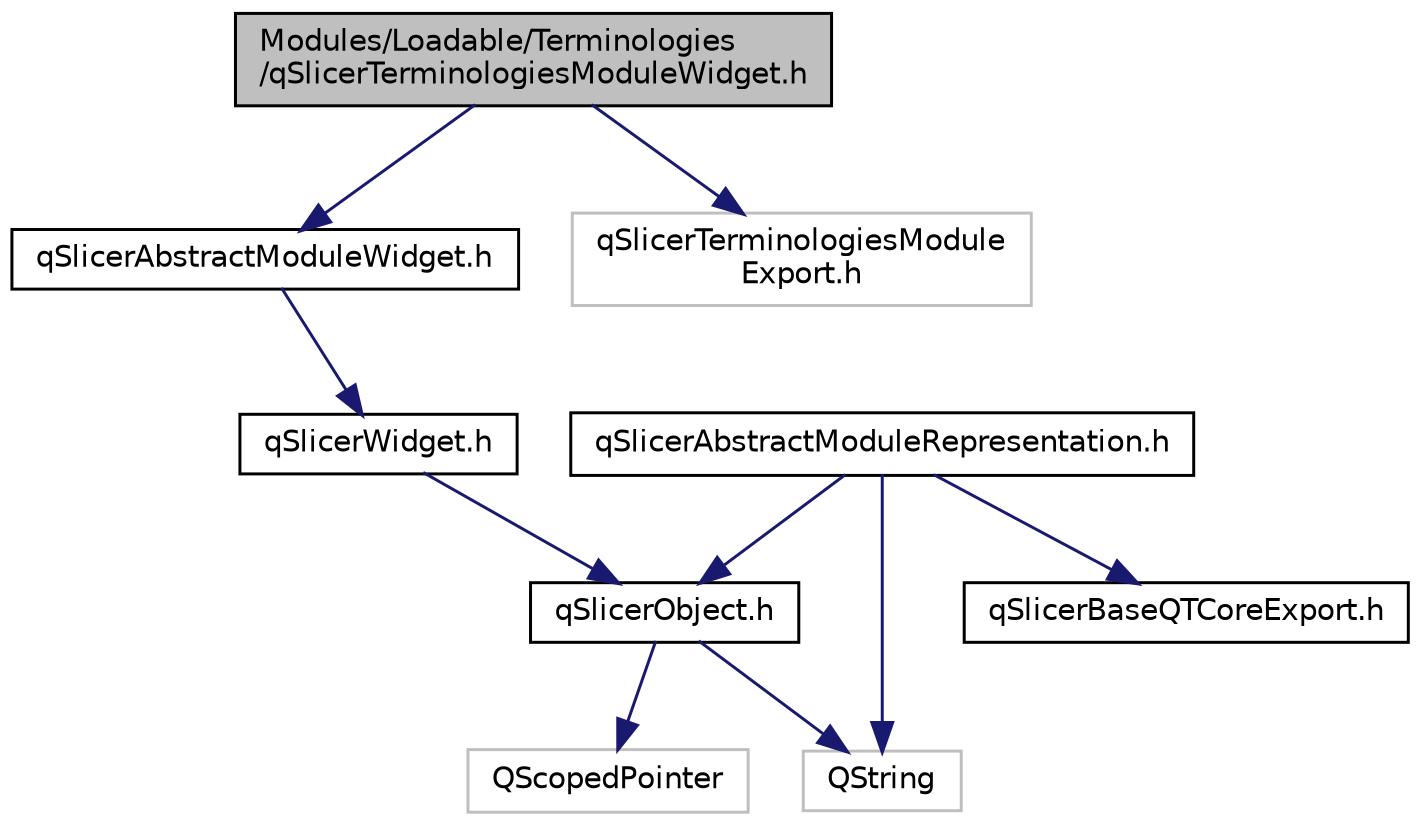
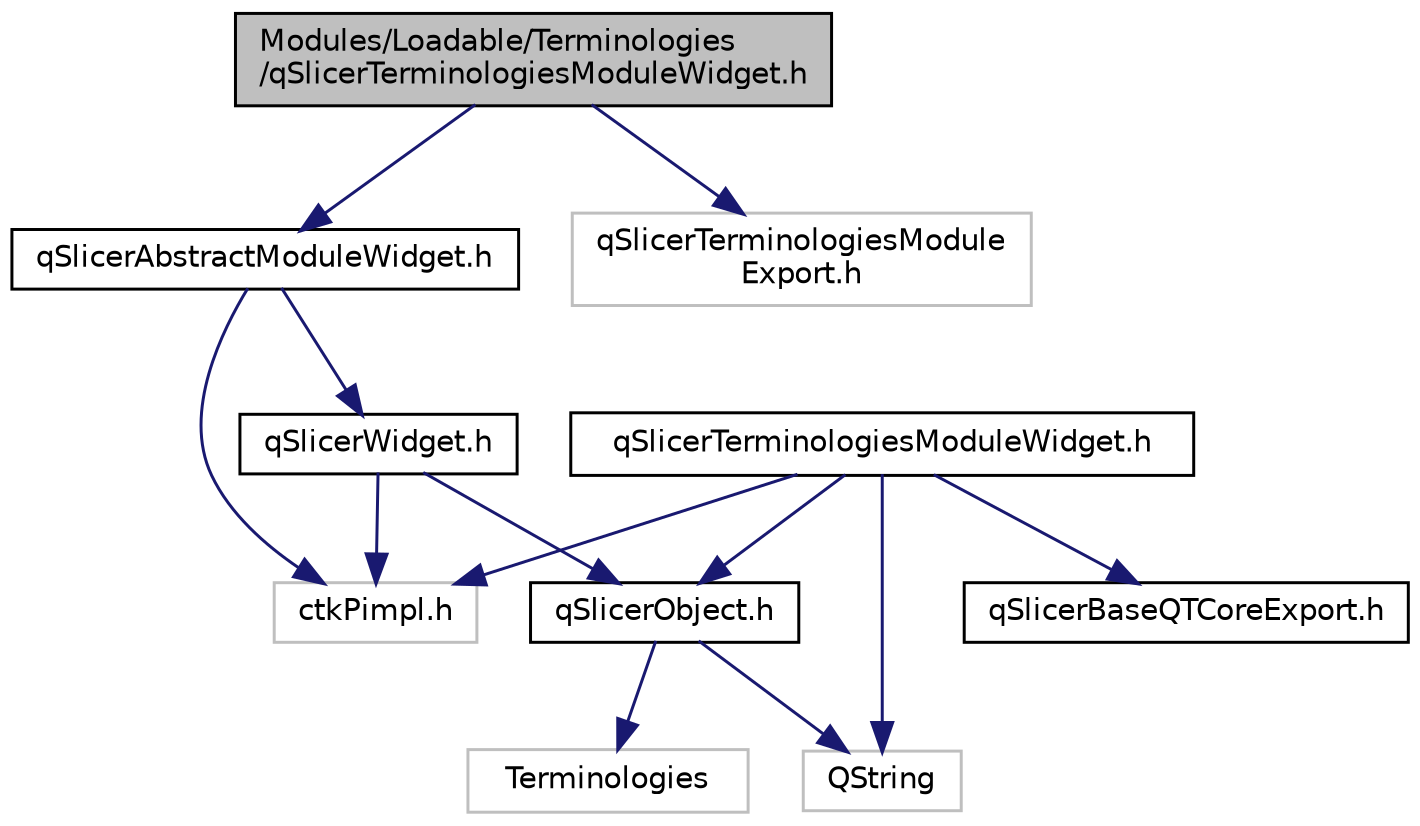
(882, 444) -> (882, 444)
none -> (376, 613)
(608, 781) -> (608, 781)
